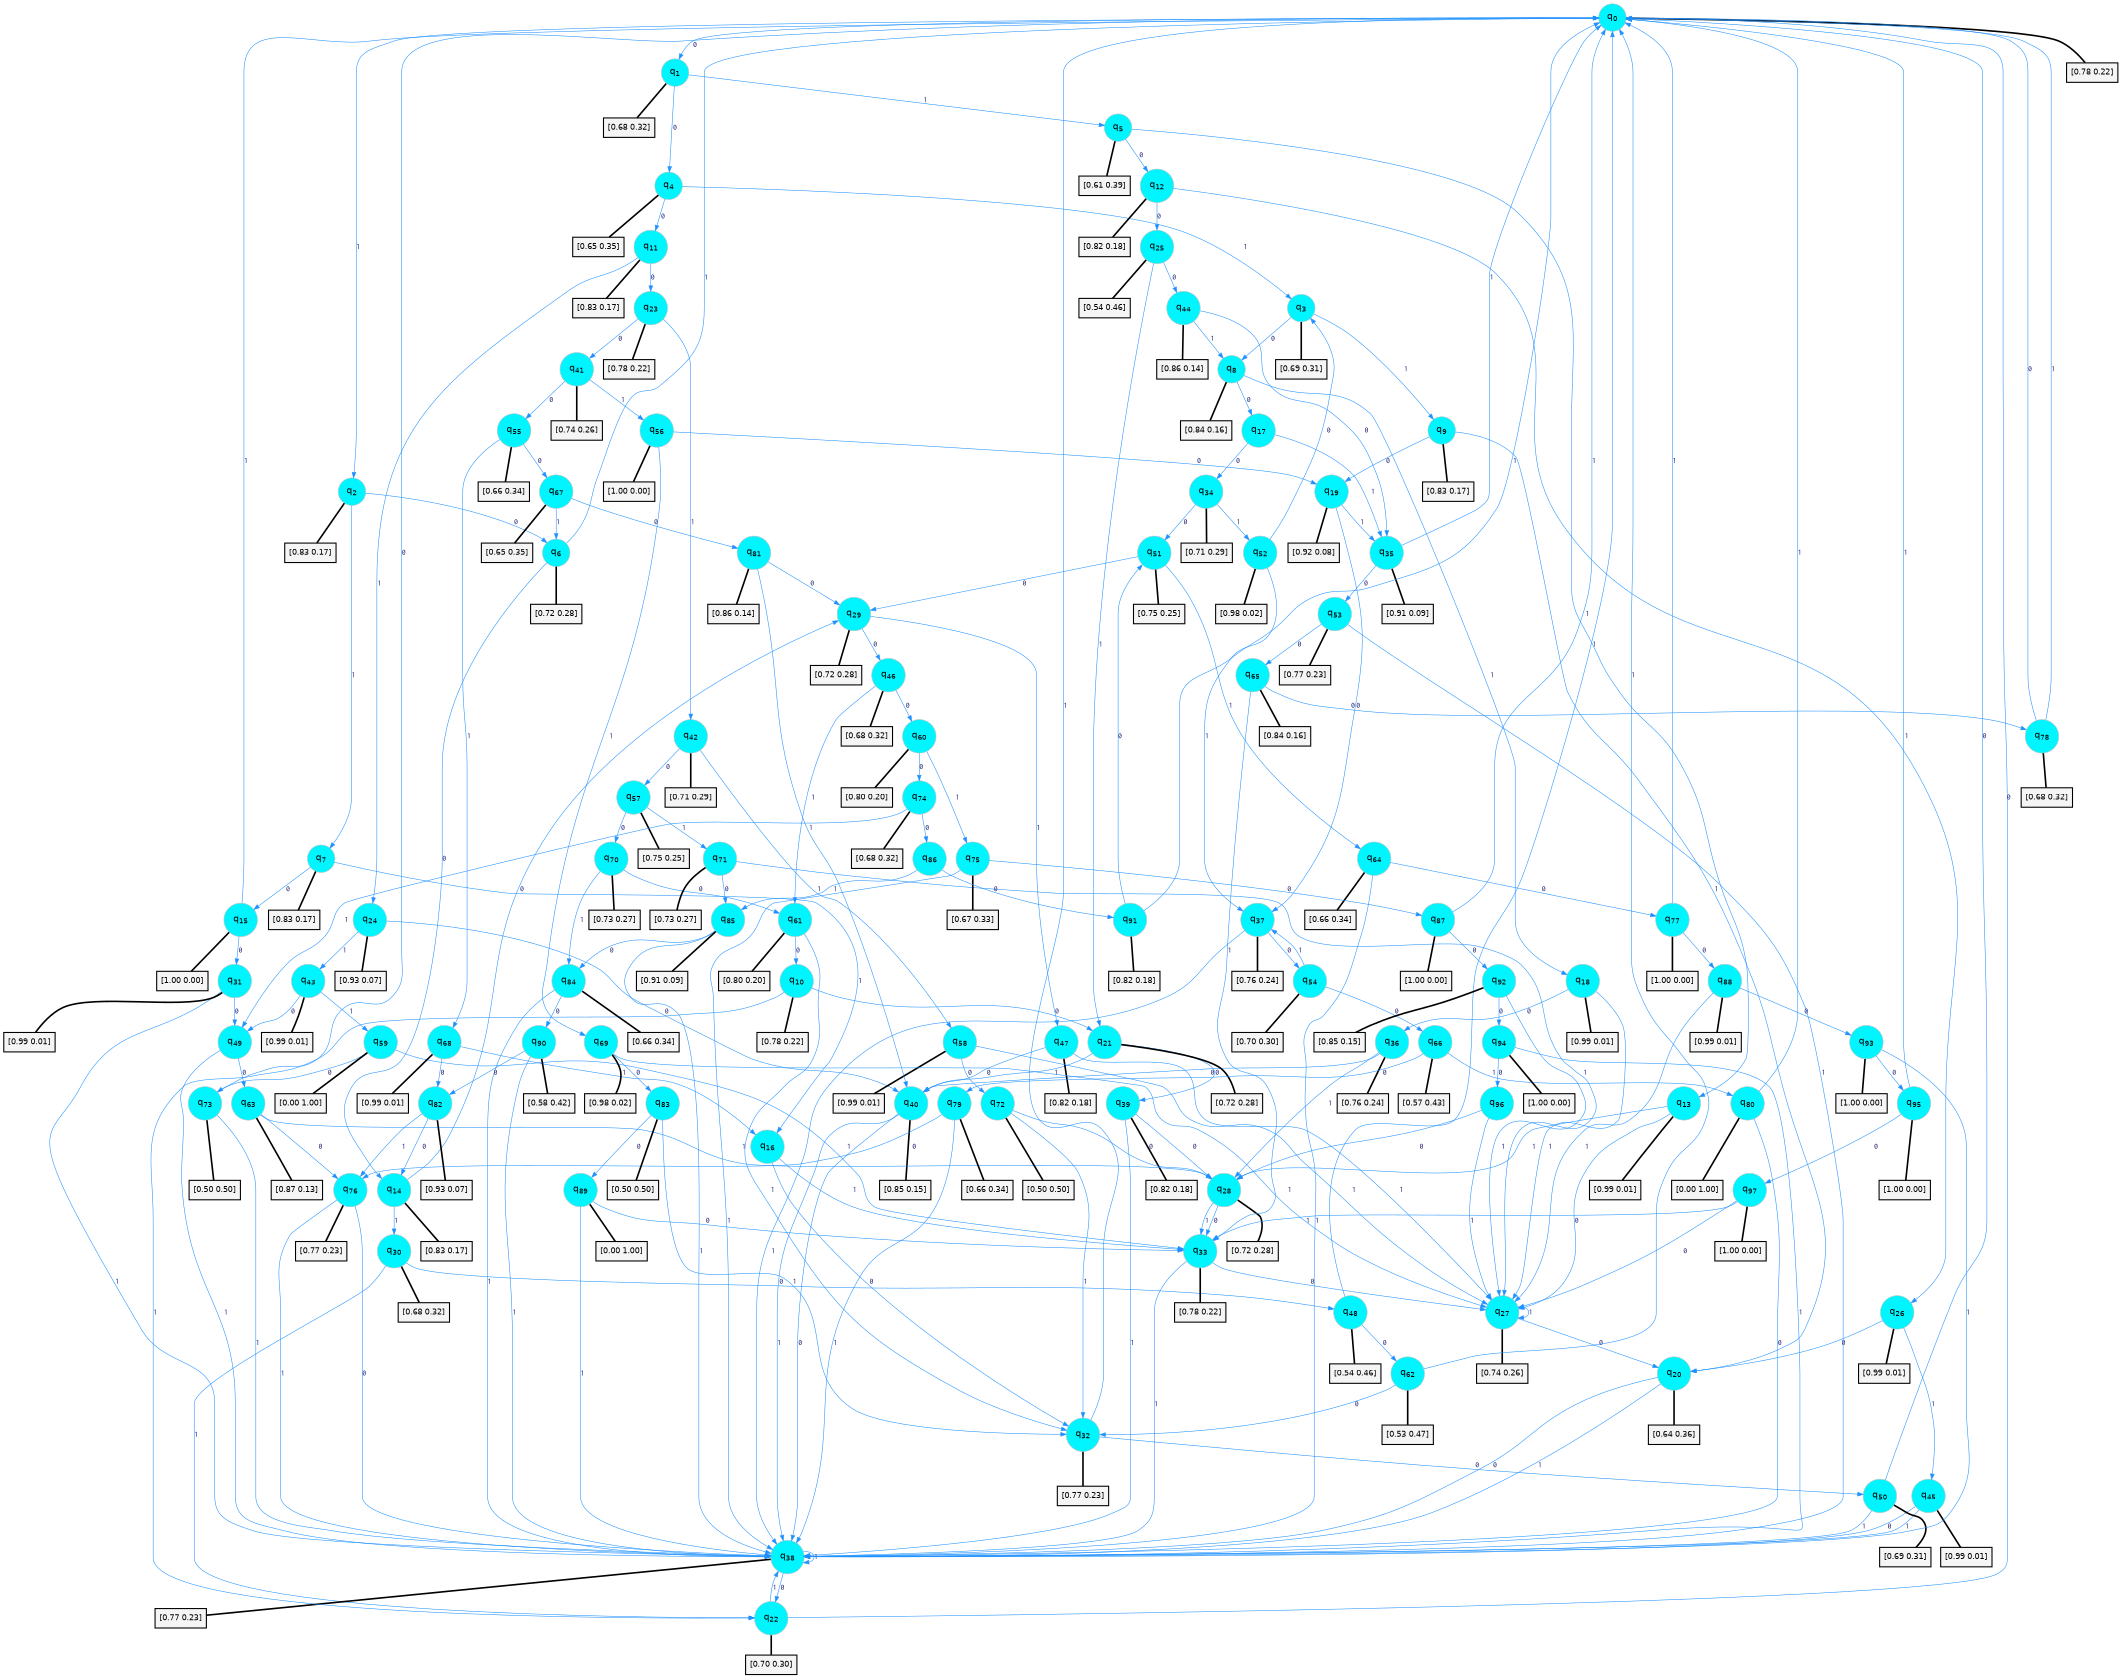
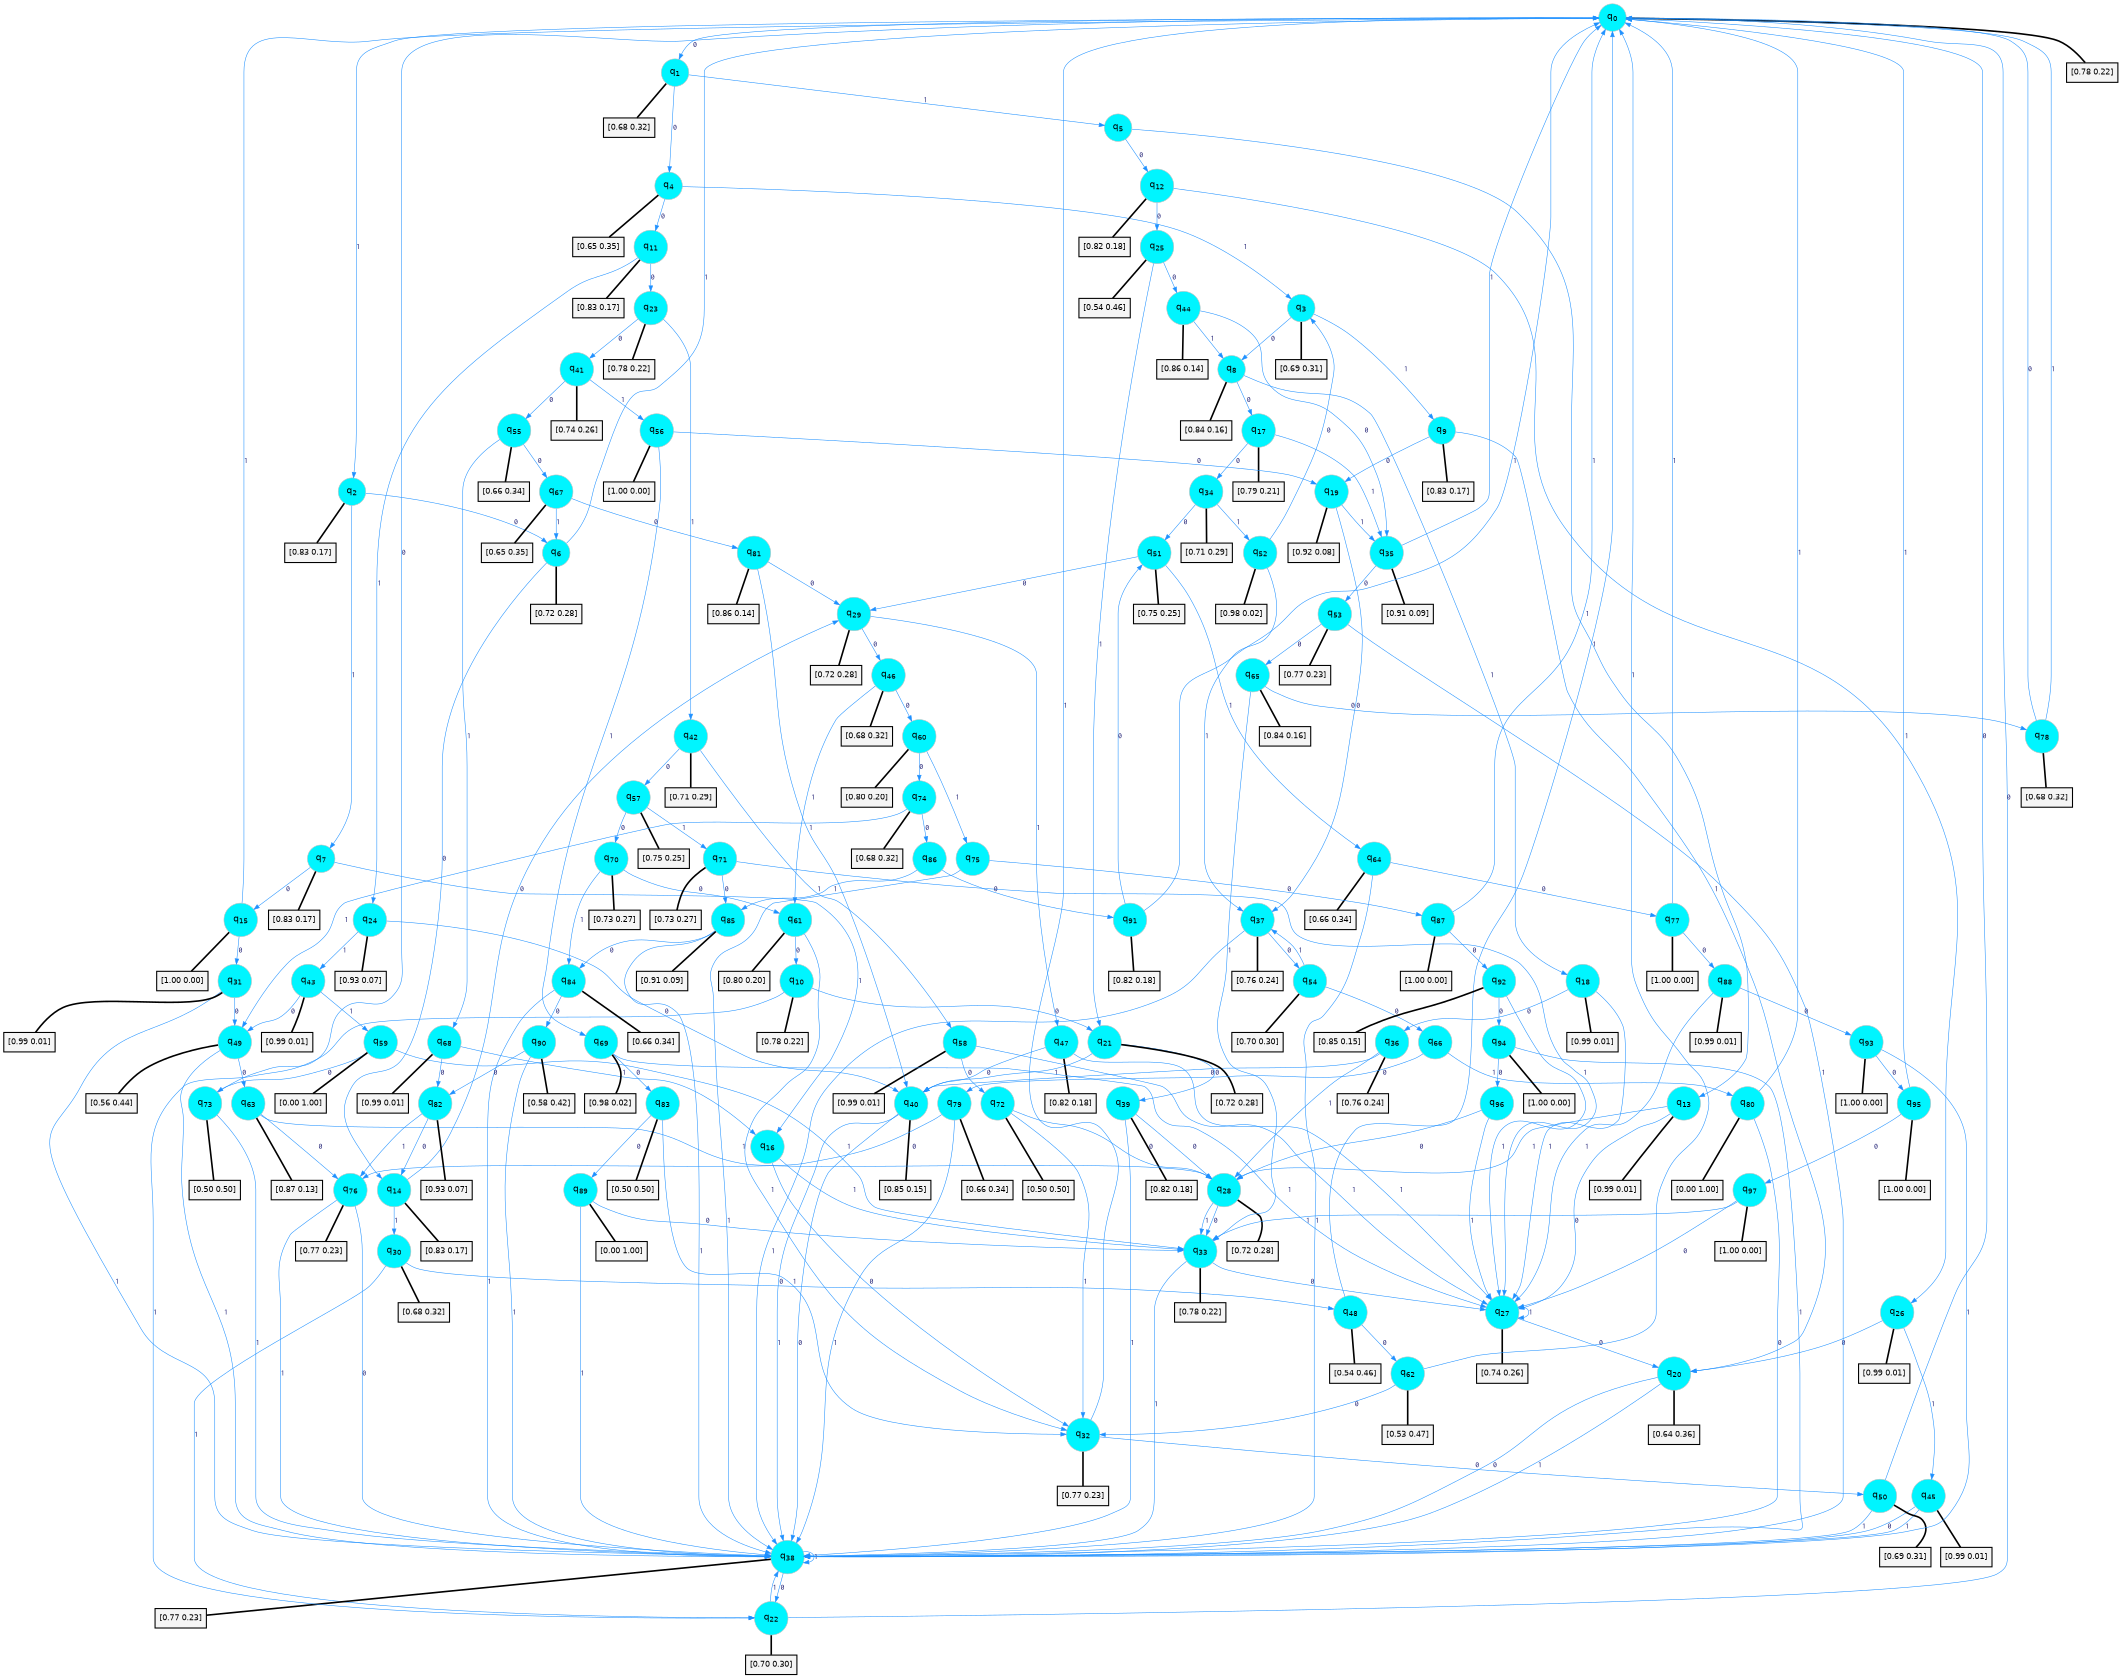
(1105, 186) -> none
none -> (1259, 492)
(973, 920) -> none
none -> (112, 1103)
(1424, 1103) -> none
